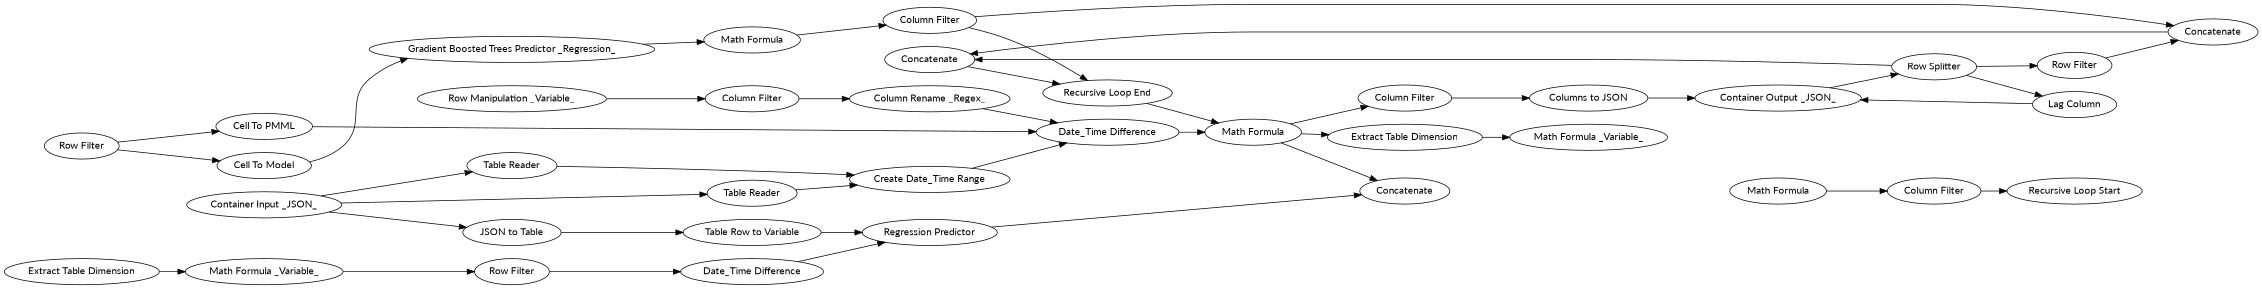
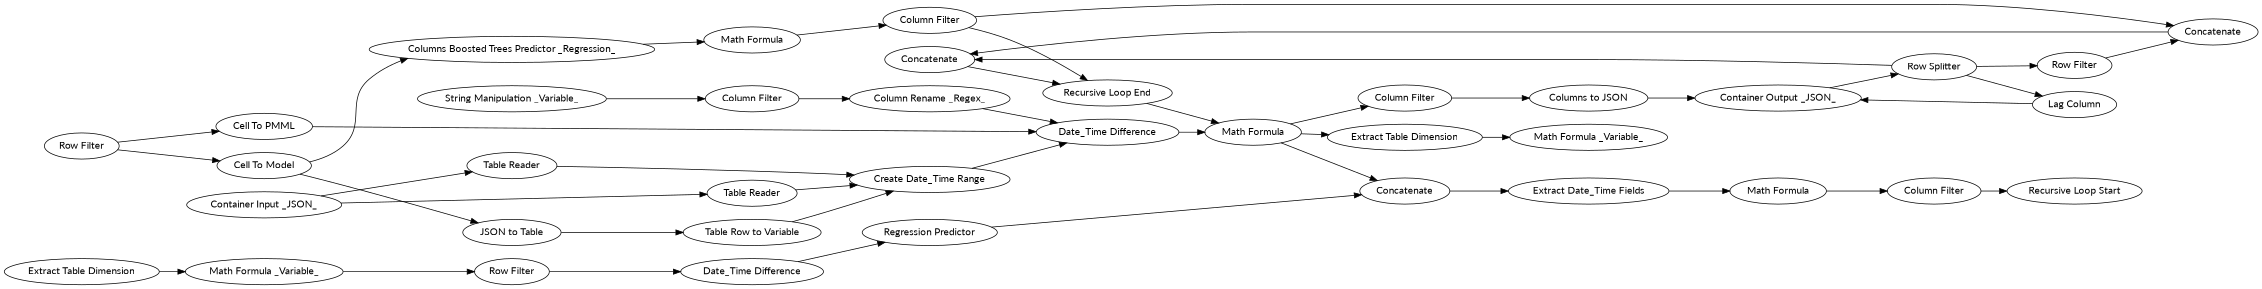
(512, 49) -> (512, 49)
(512, 99) -> (512, 99)
none -> (1589, 191)
(394, 219) -> (386, 197)
(838, 232) -> (839, 208)
